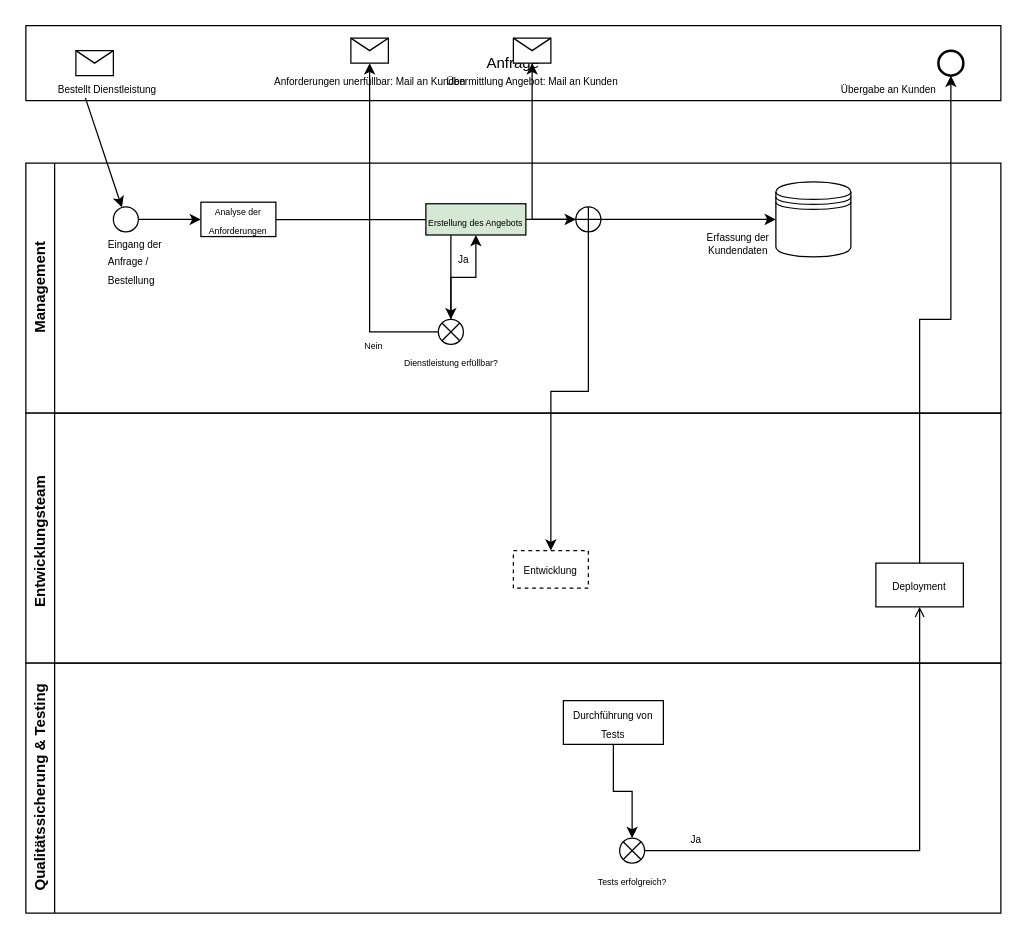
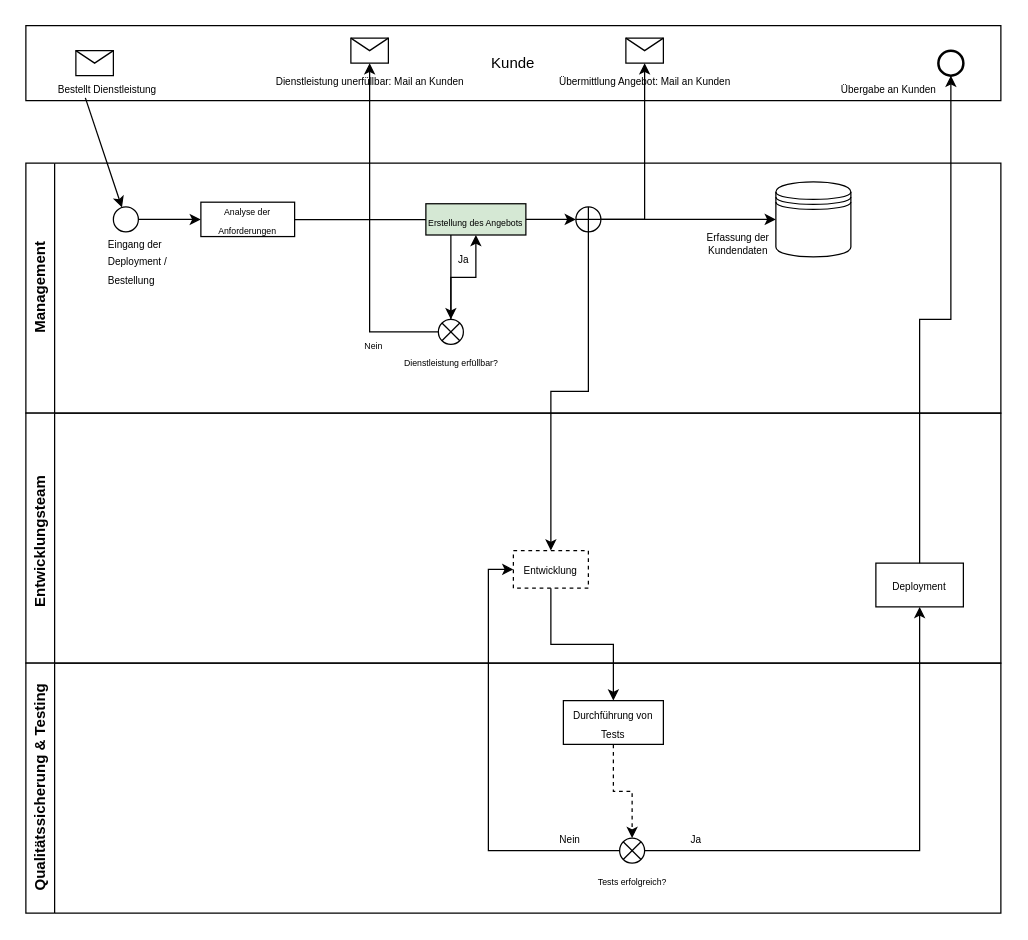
(532, 51) -> (644, 51)
(513, 63) -> (513, 63)
(370, 81) -> (370, 81)
(238, 219) -> (248, 219)
(139, 270) -> (139, 279)
(919, 614) -> (919, 617)
none -> (578, 644)
none -> (488, 768)
(619, 791) -> (619, 791)
